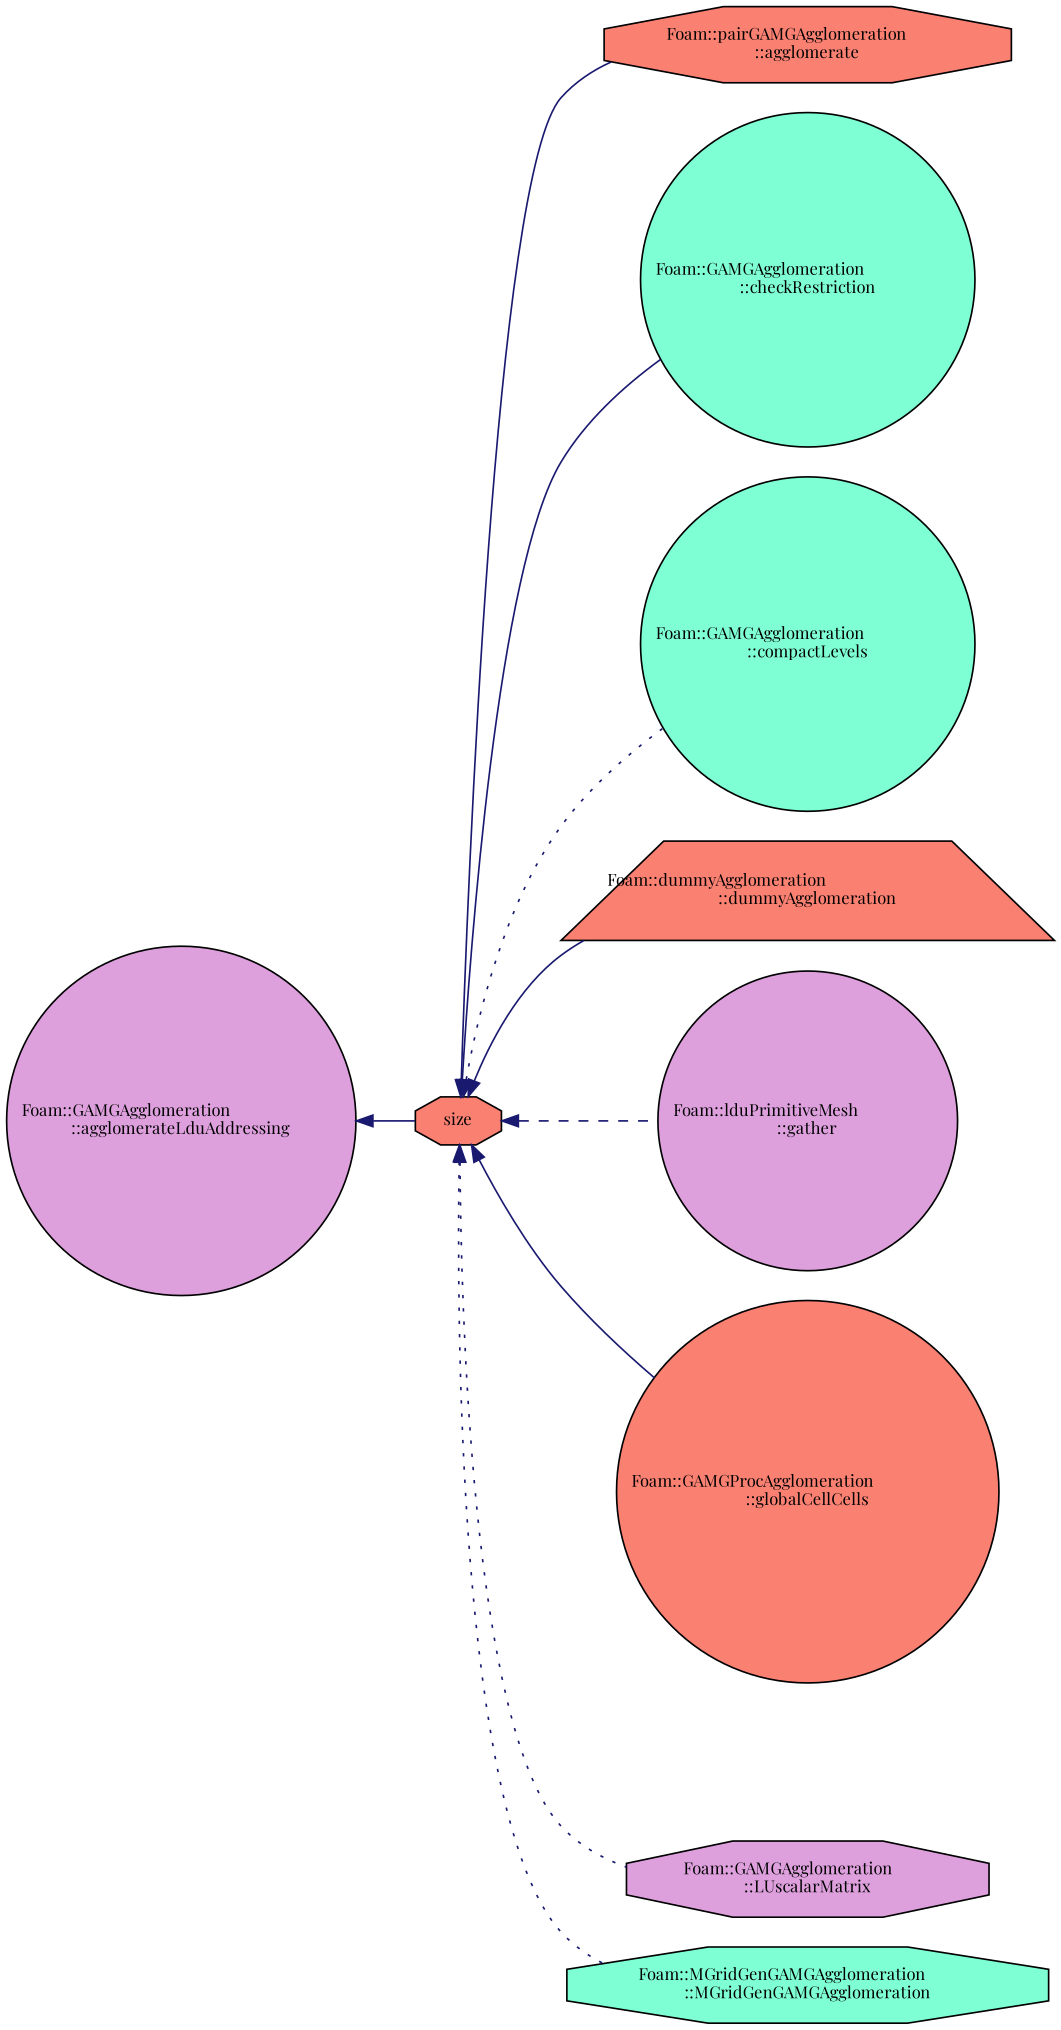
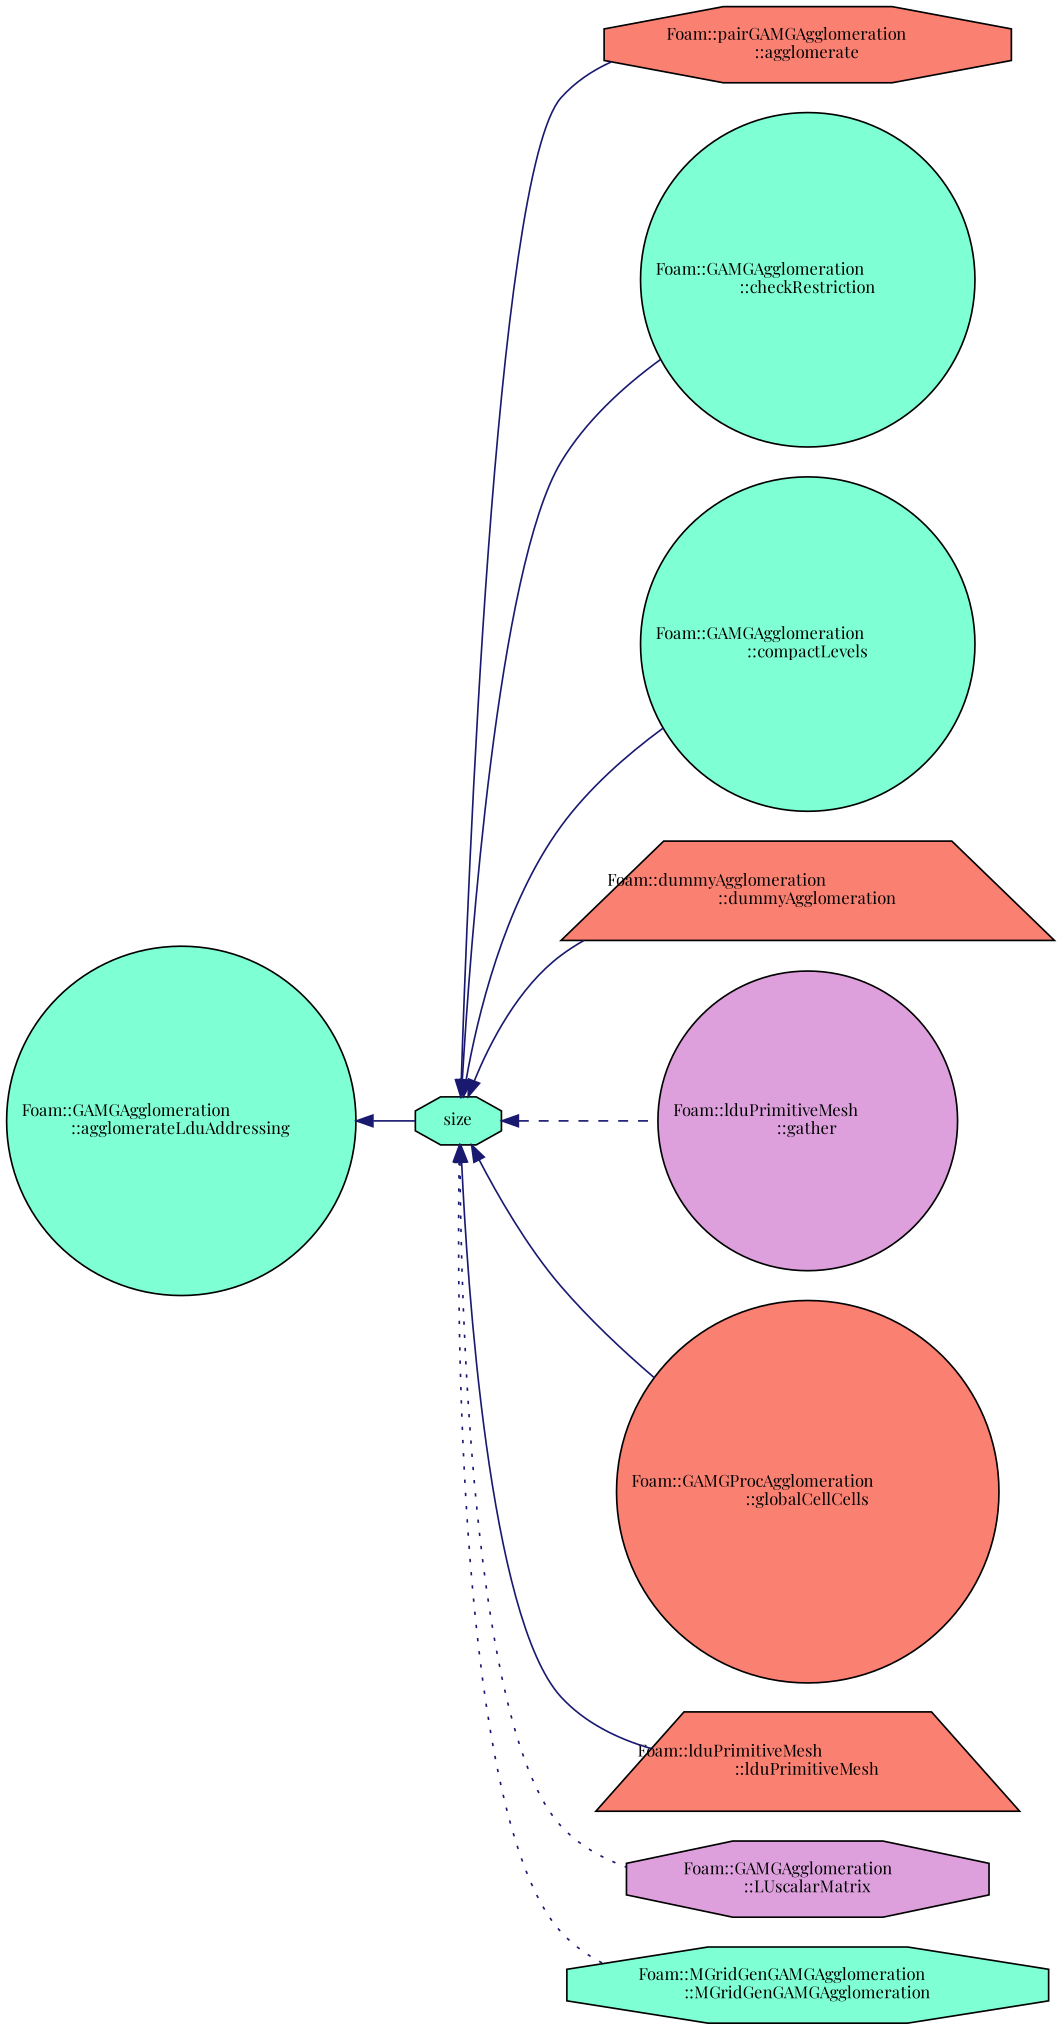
(528, 882) -> (528, 882)
(181, 1121) -> (181, 1121)
(458, 1121) -> (458, 1121)
none -> (808, 1762)
